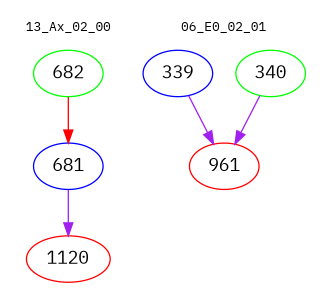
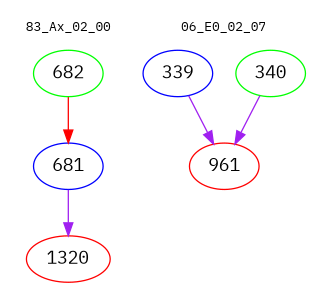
(69, 28) -> (69, 28)
(224, 28) -> (224, 28)
(68, 259) -> (68, 259)
